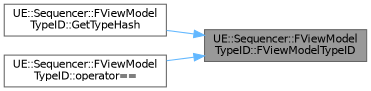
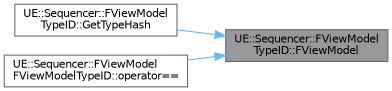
(286, 46) -> (307, 46)
(85, 71) -> (96, 71)
